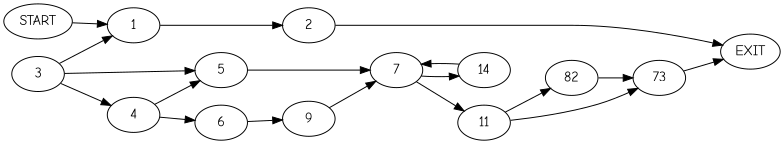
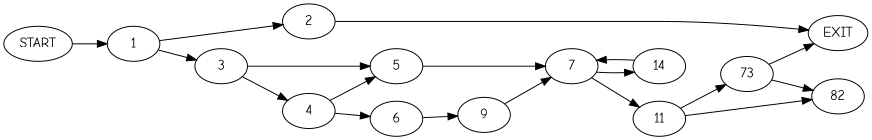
(81, 52) -> (173, 54)
(611, 78) -> (788, 84)
